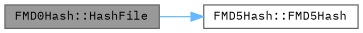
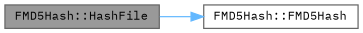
(82, 17) -> (82, 17)
